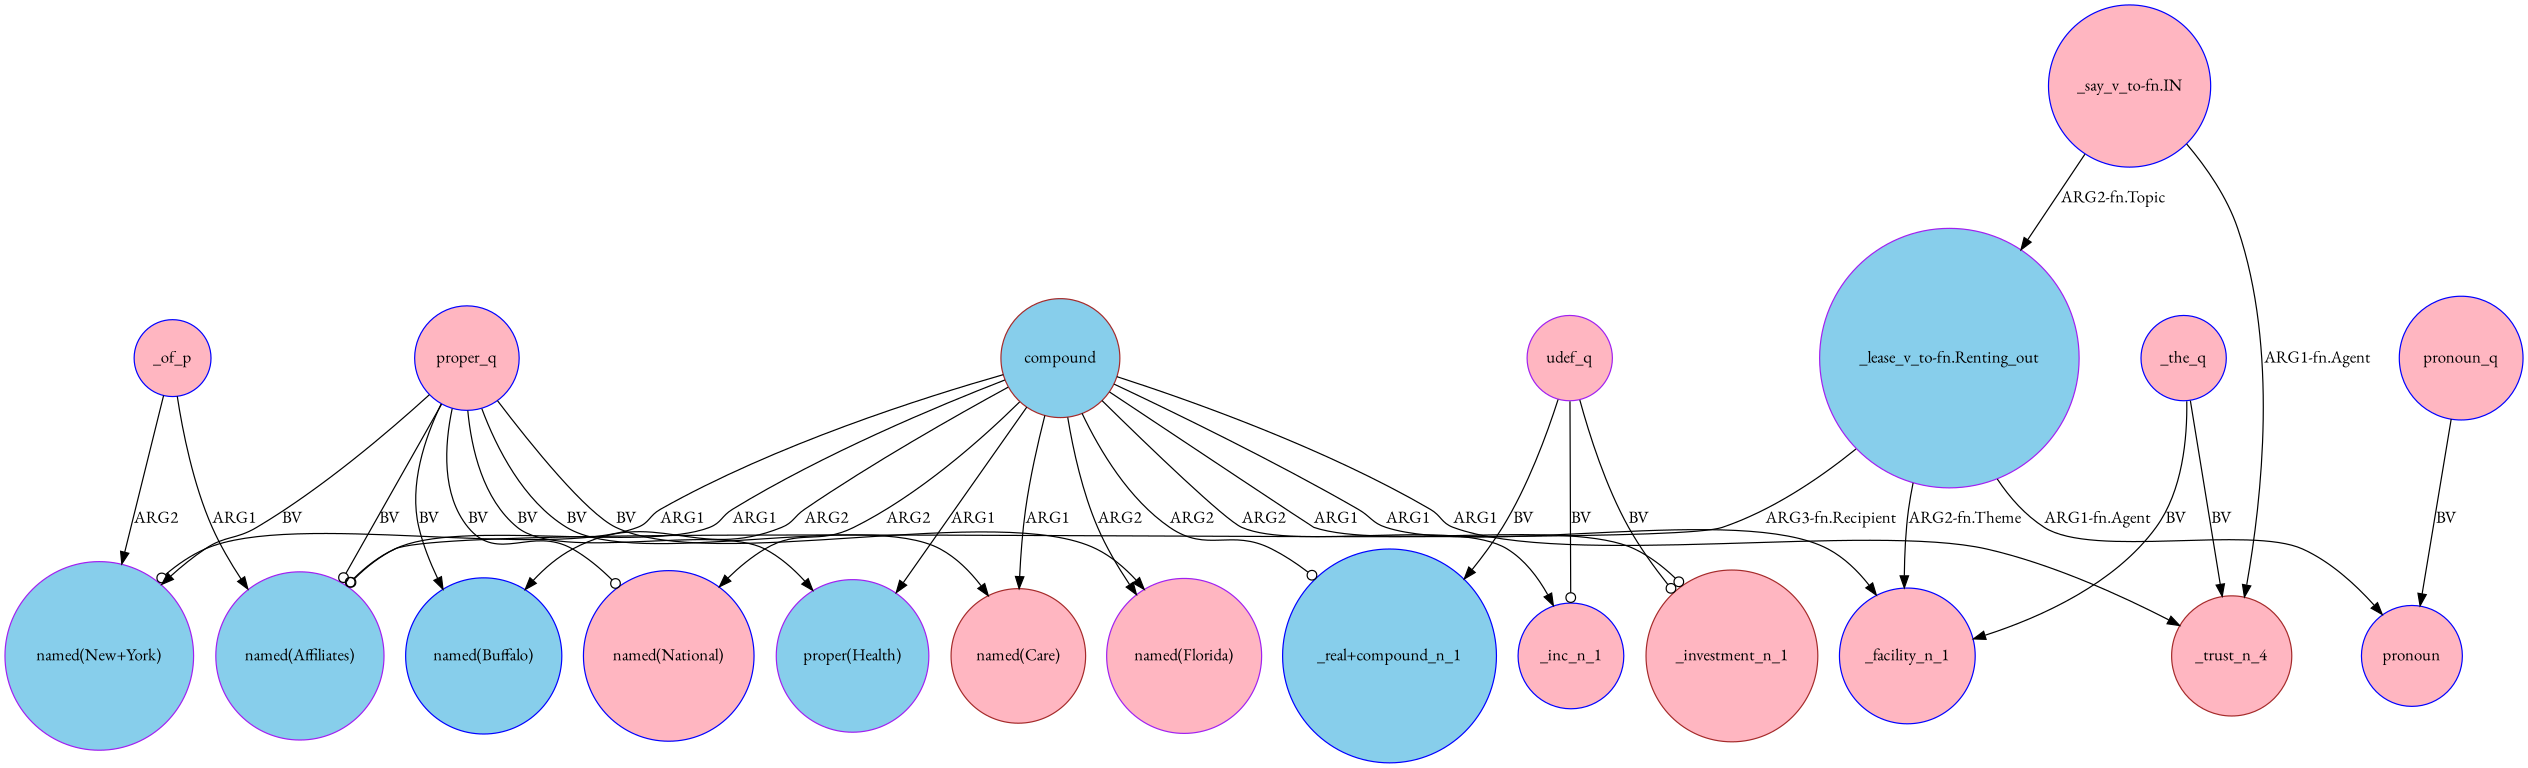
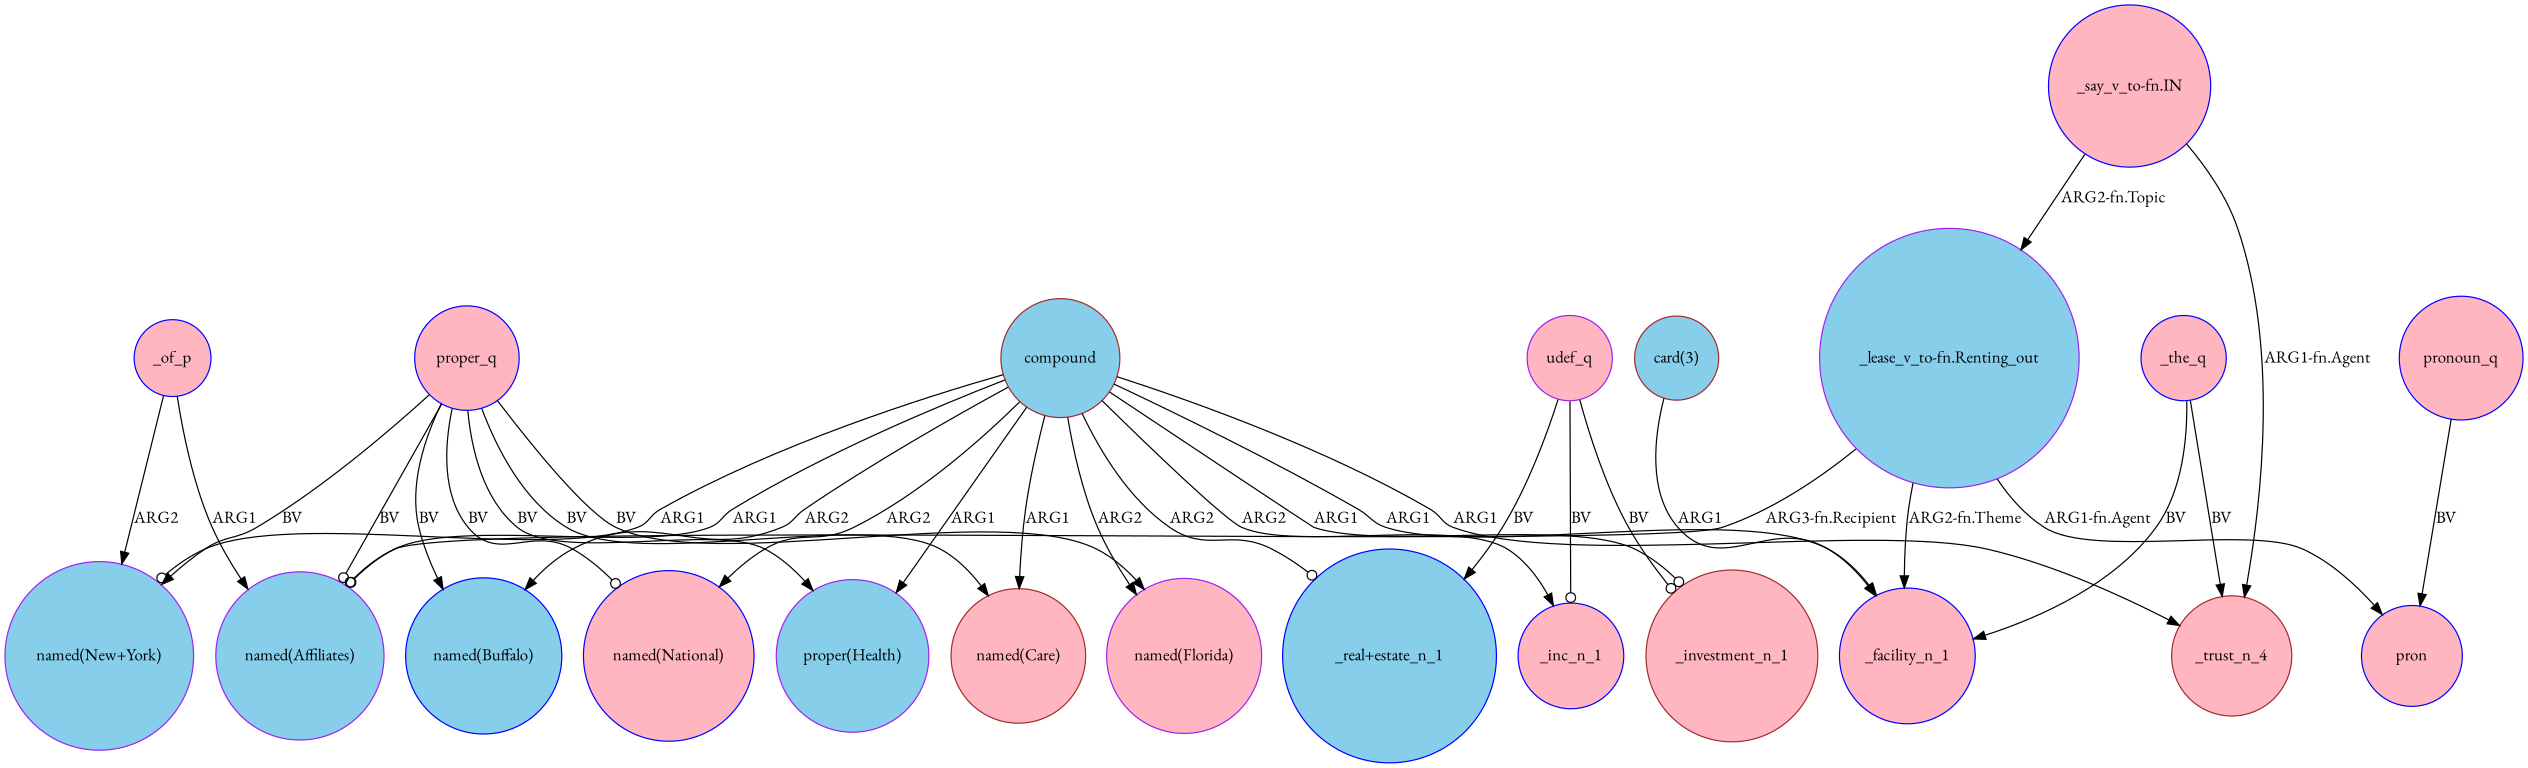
none -> (1677, 358)
(1390, 656) -> (1390, 656)
(2412, 656) -> (2412, 656)
